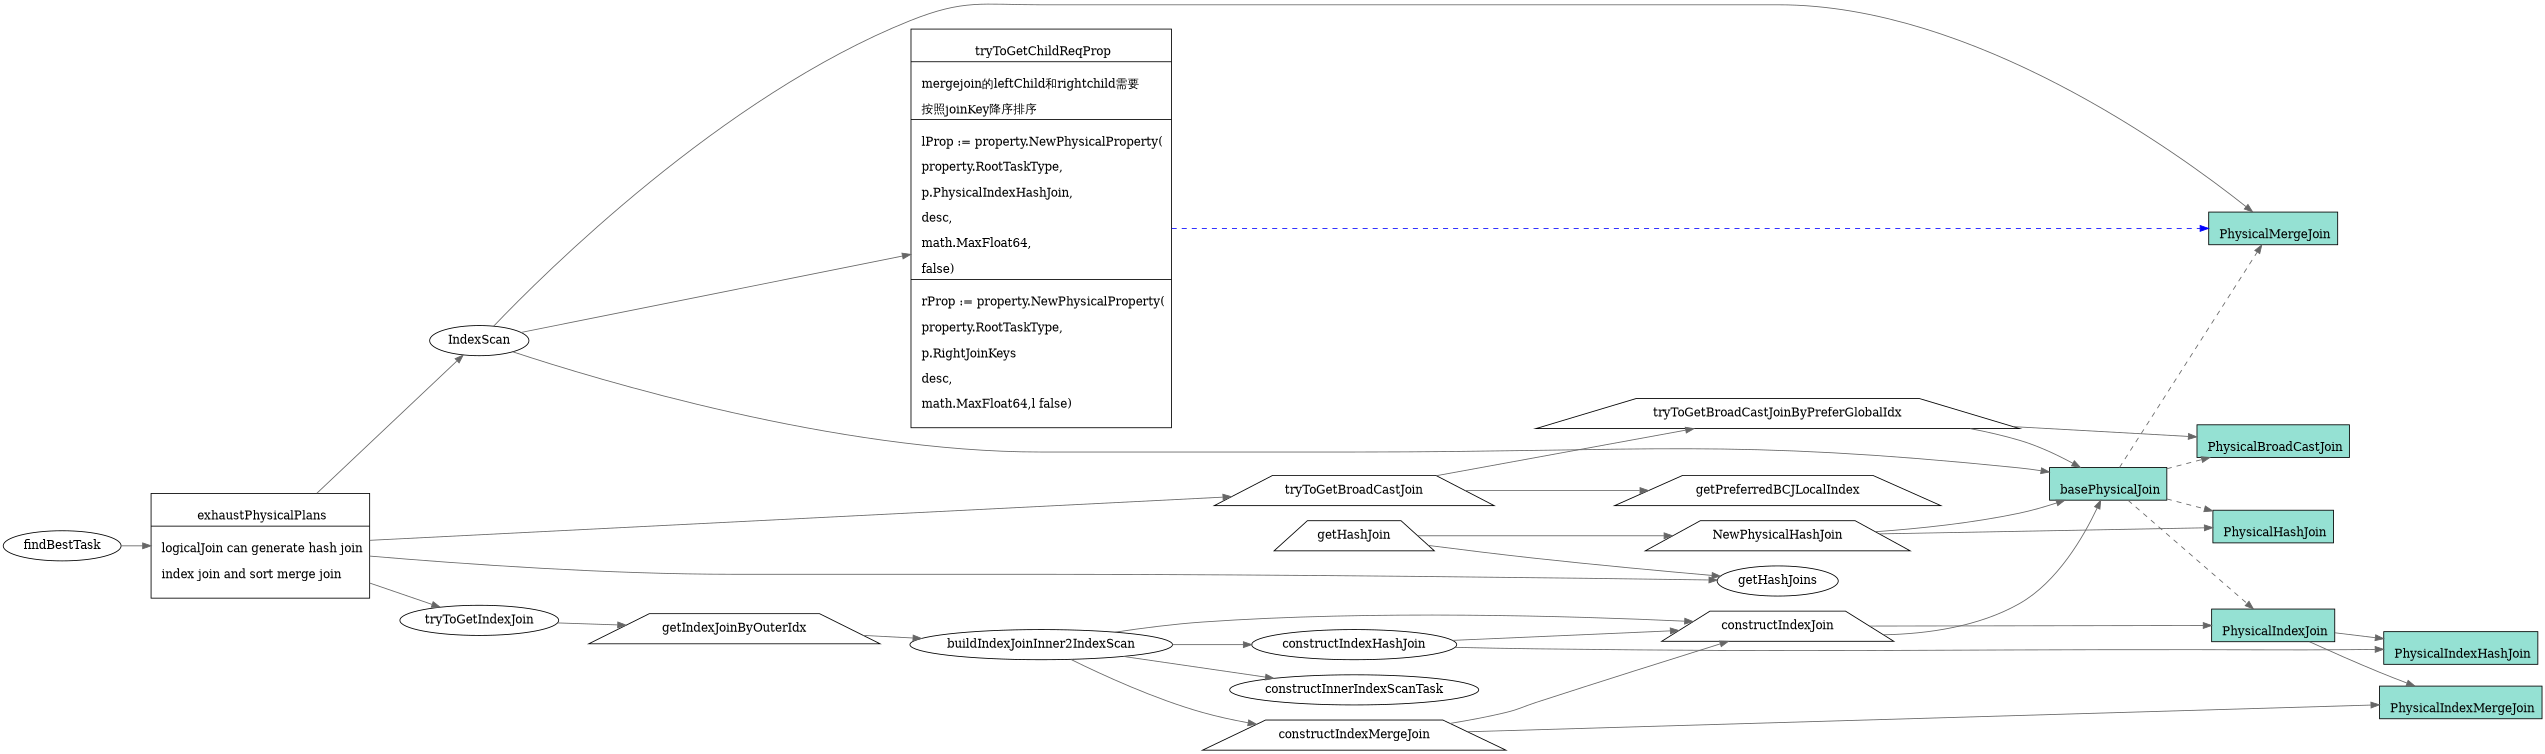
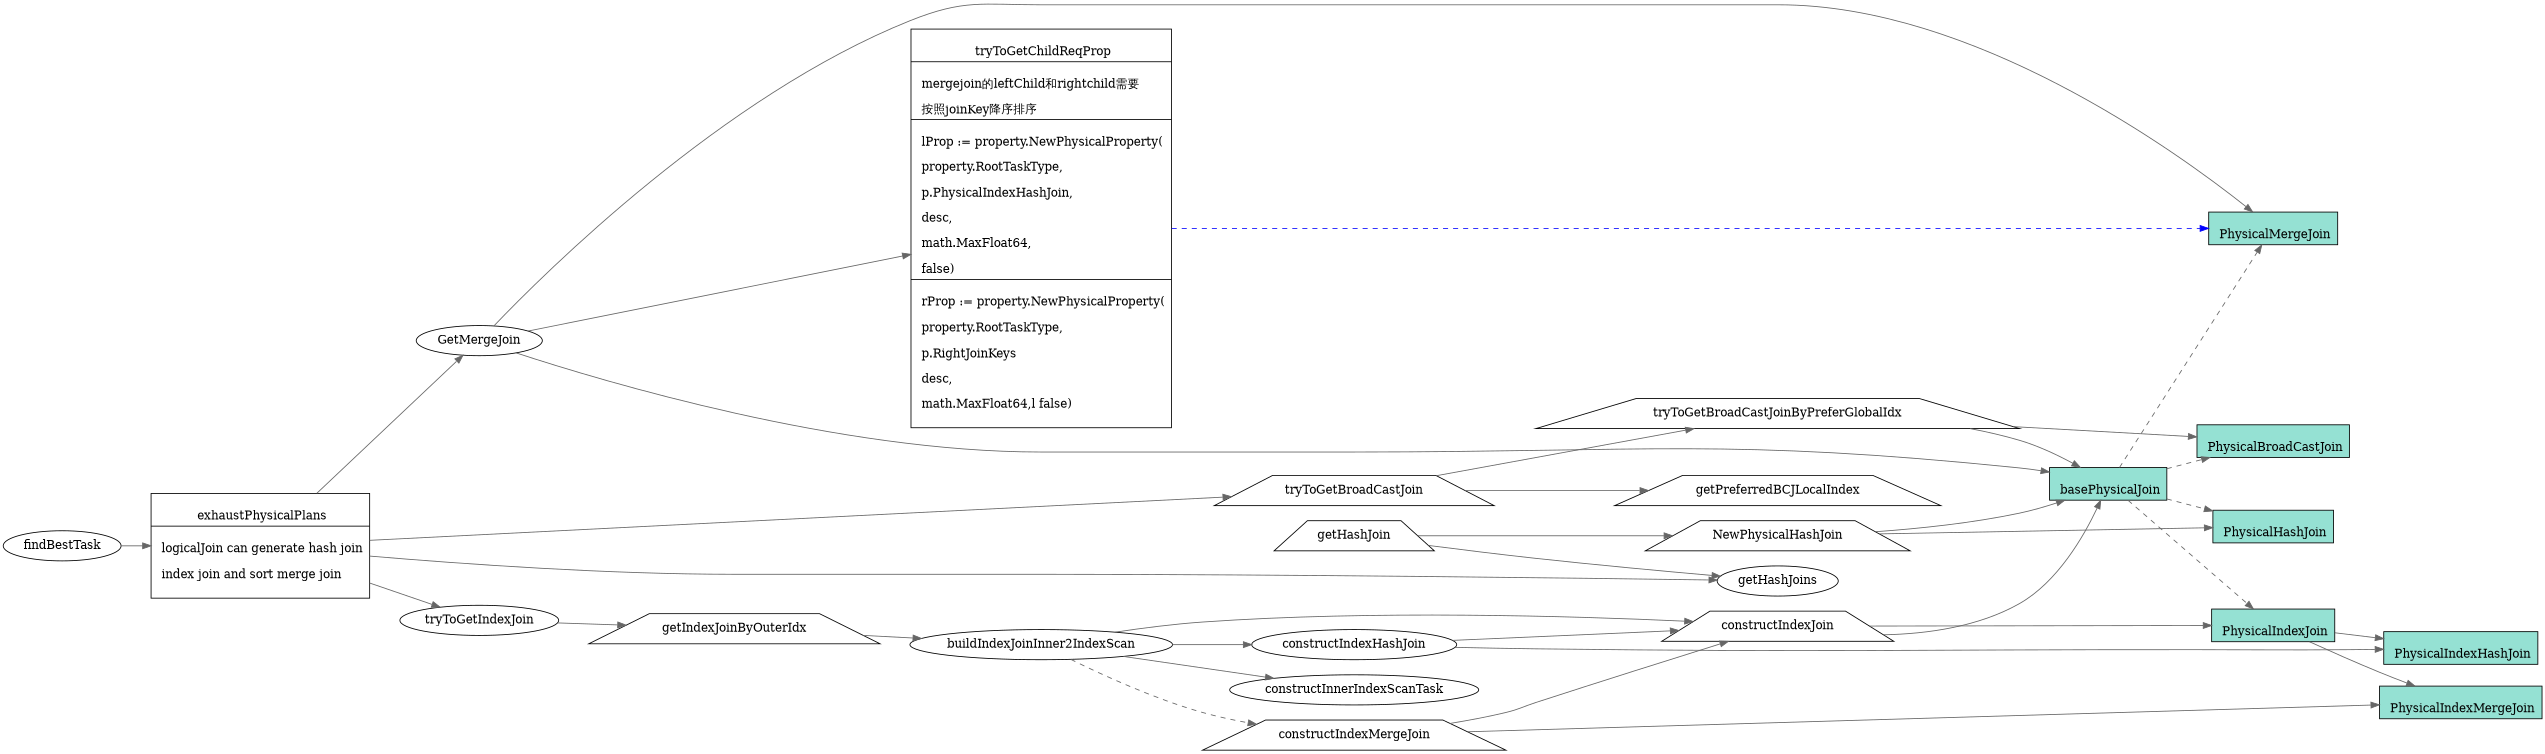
(479, 341) -> (479, 341)
(1157, 697) -> (1157, 697)
